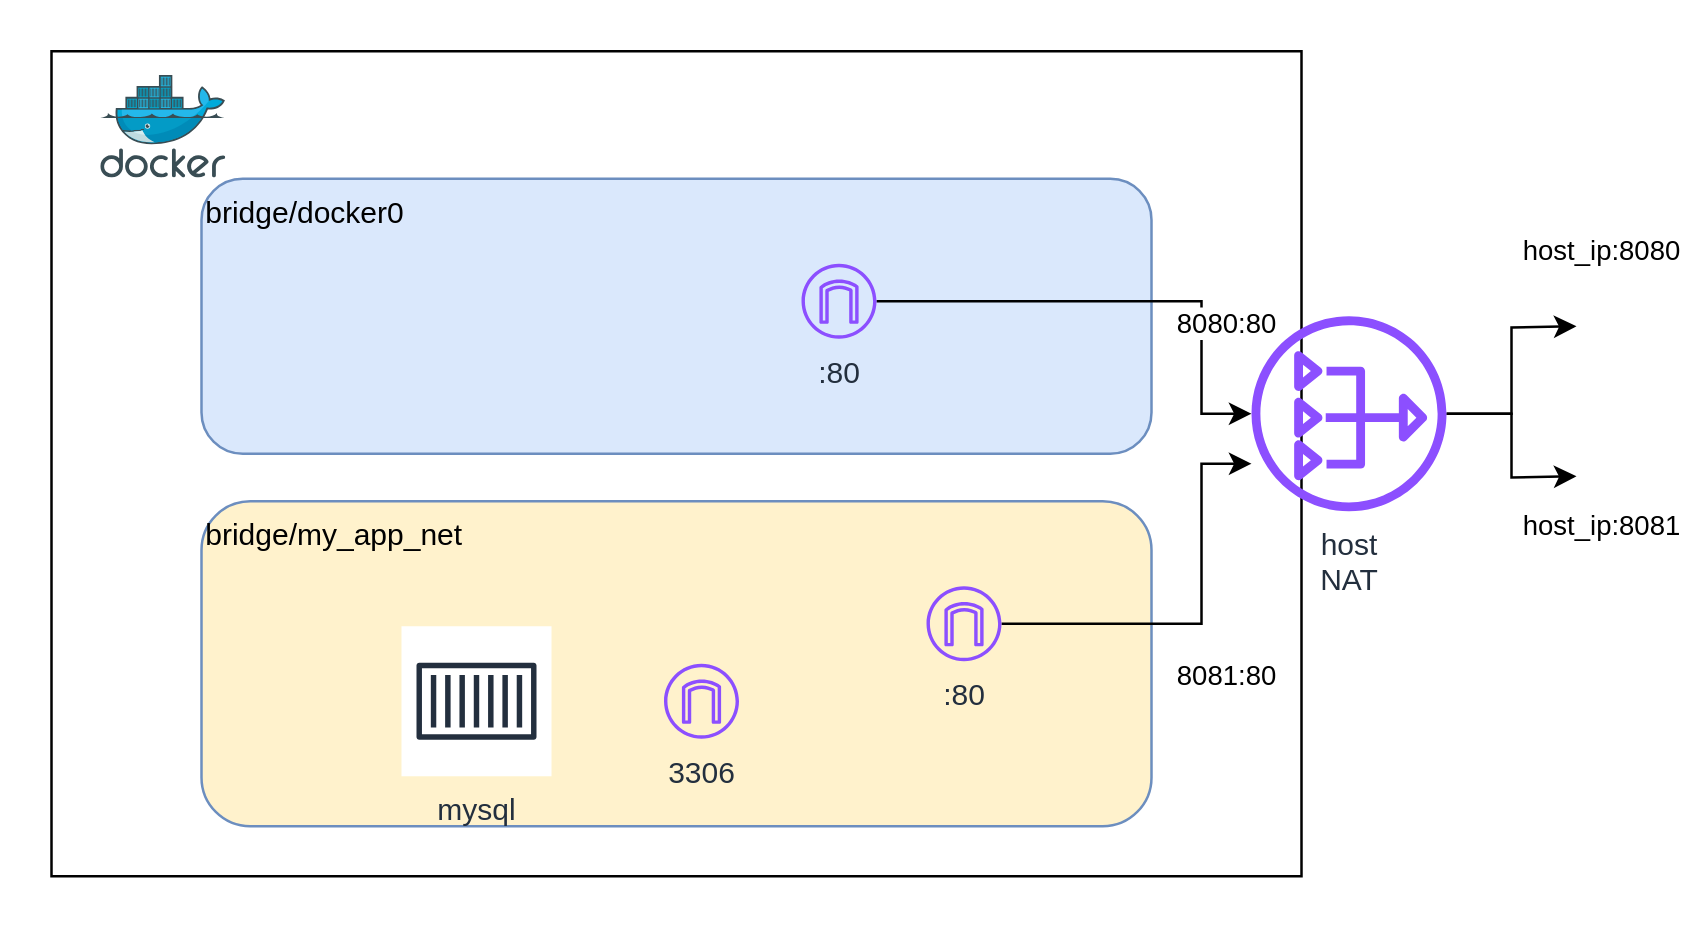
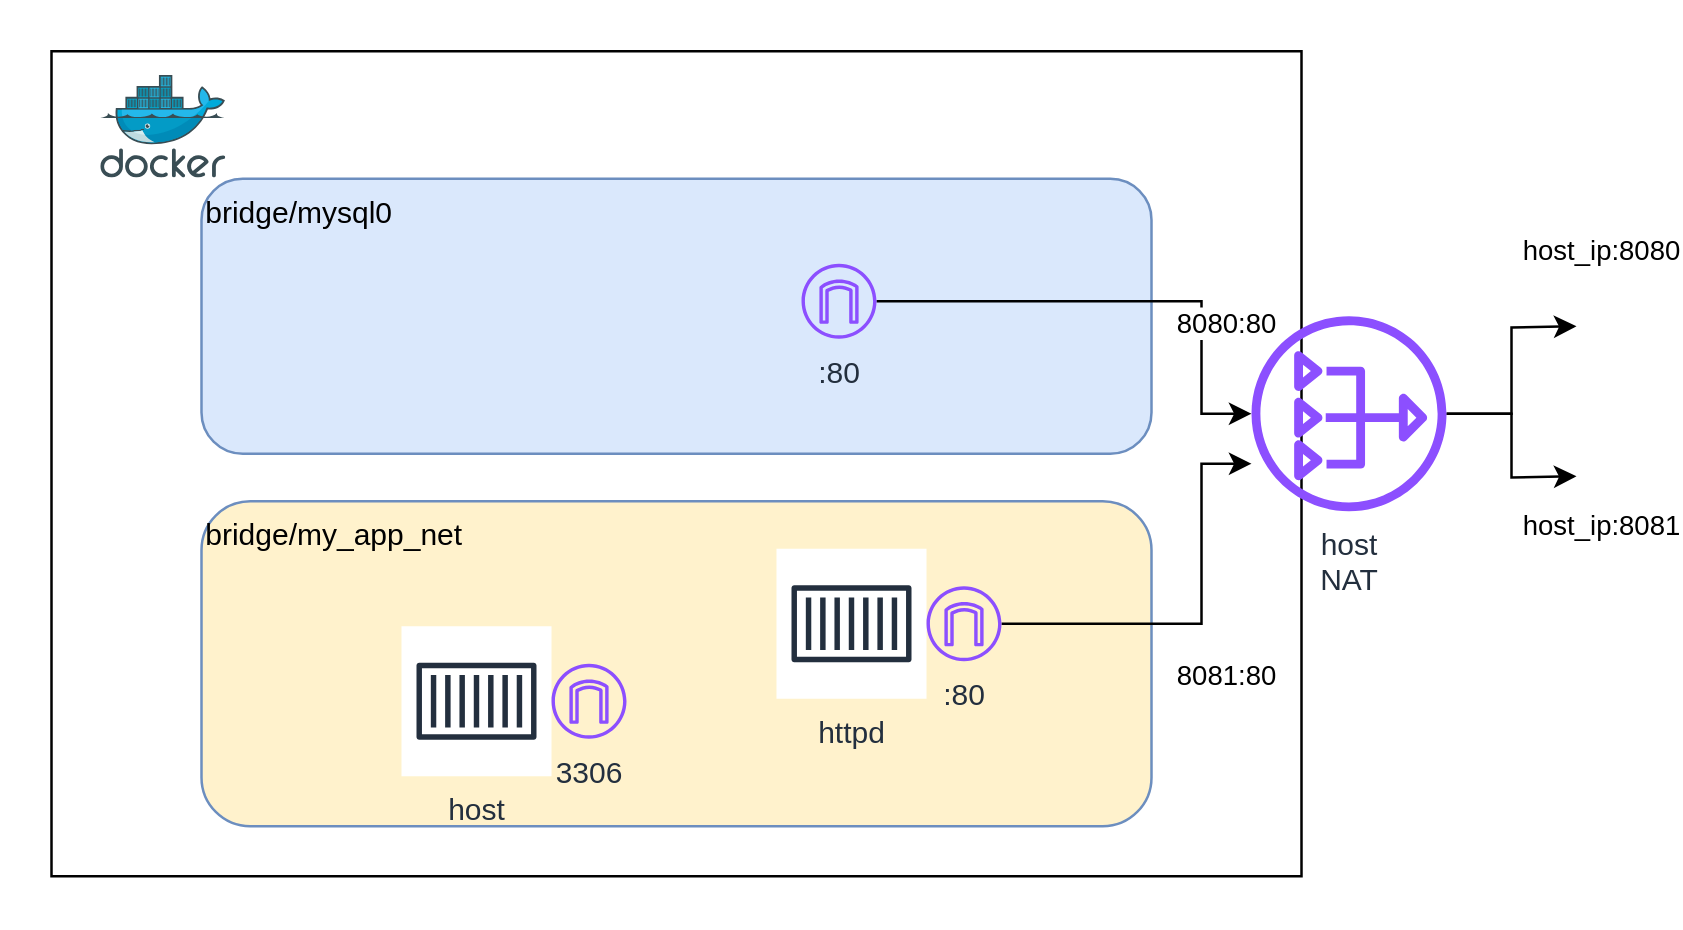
(320, 214) -> (308, 214)
none -> (851, 624)
(701, 701) -> (589, 701)
(478, 812) -> (478, 812)
